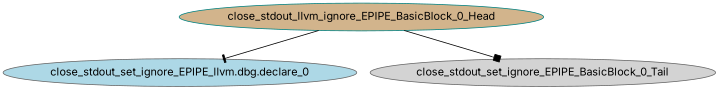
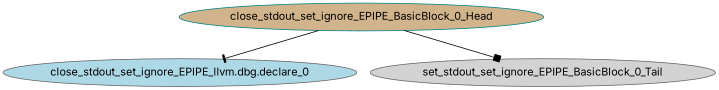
(361, 17) -> (361, 17)
(543, 73) -> (543, 73)
